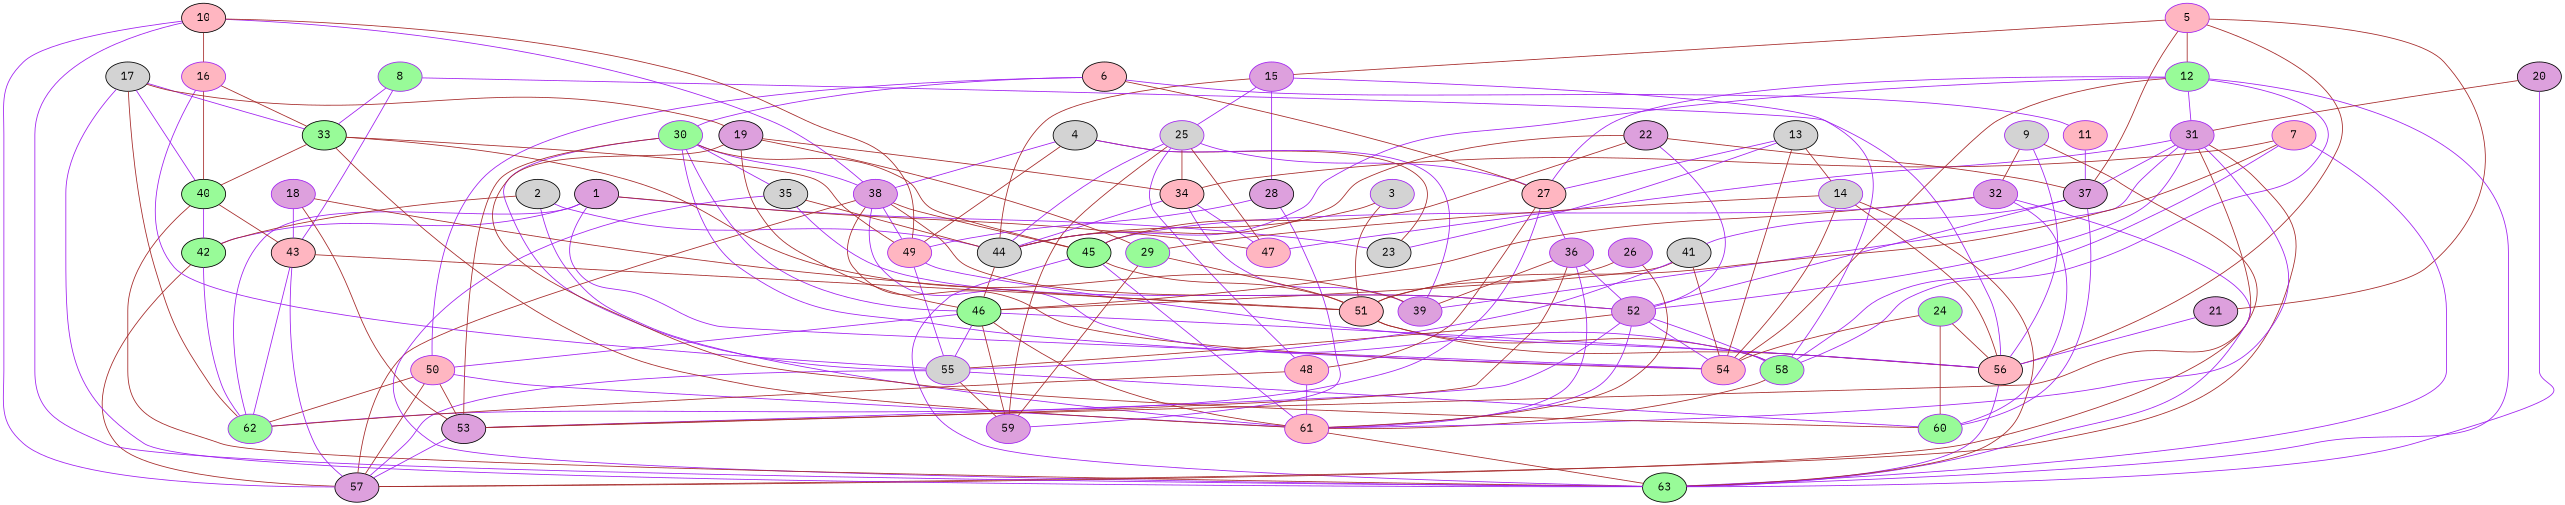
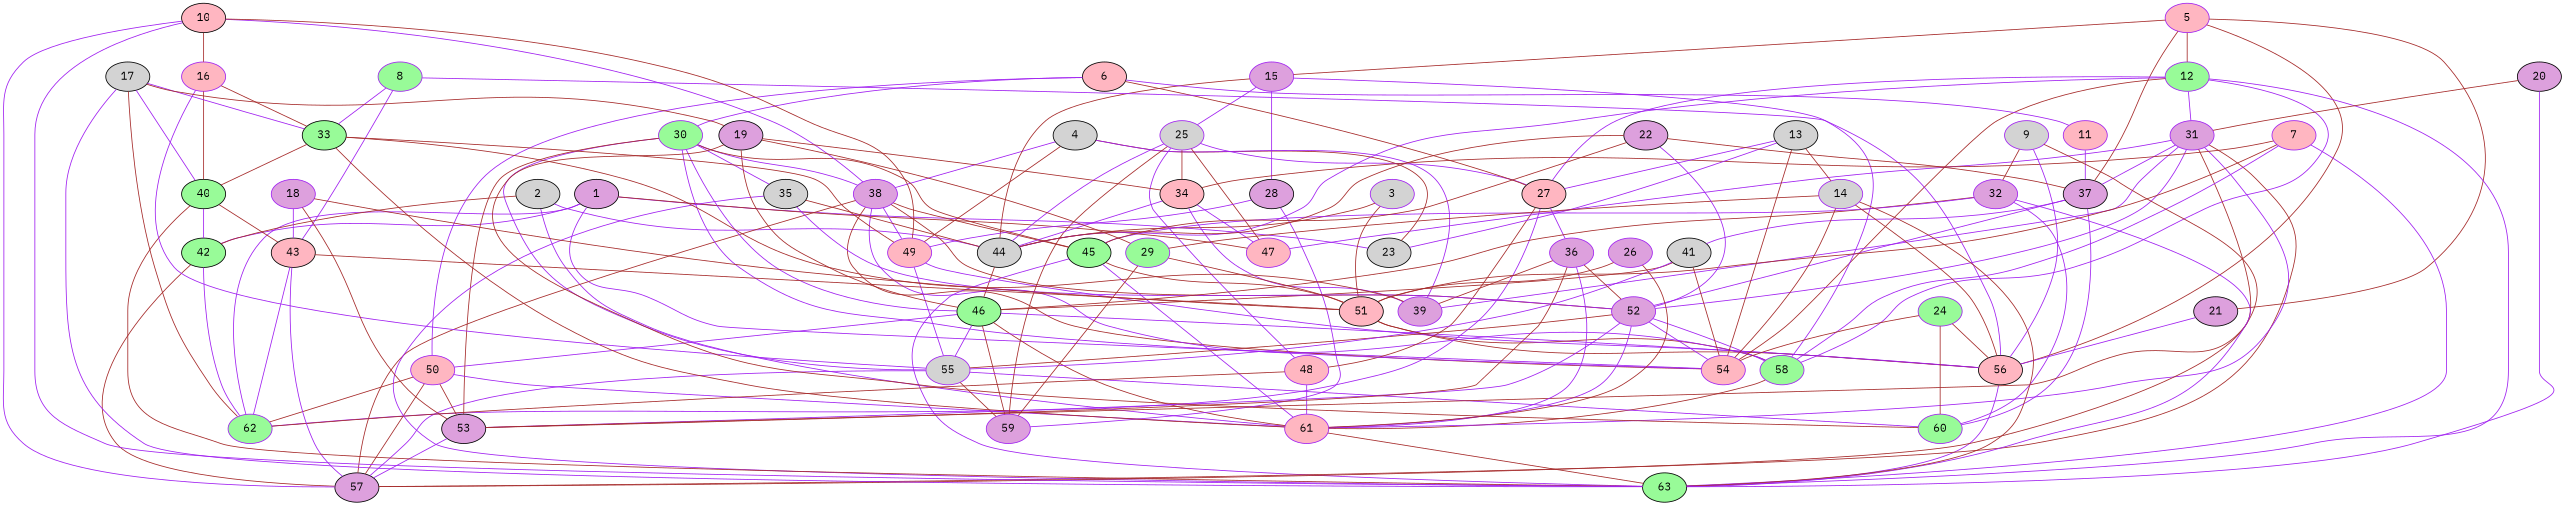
(1601, 280) -> (1601, 280)
